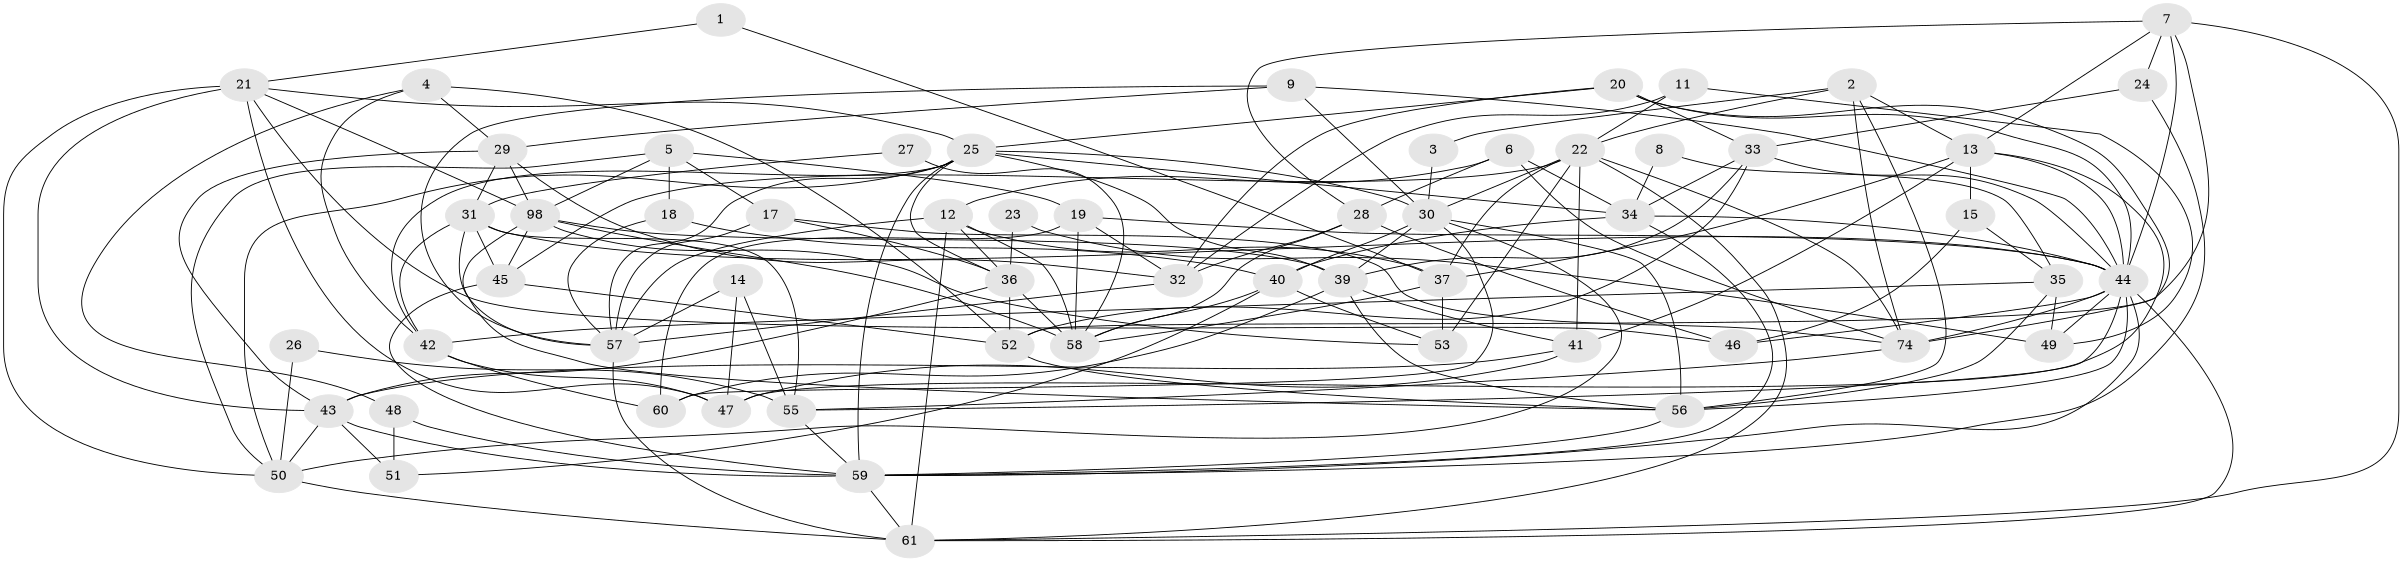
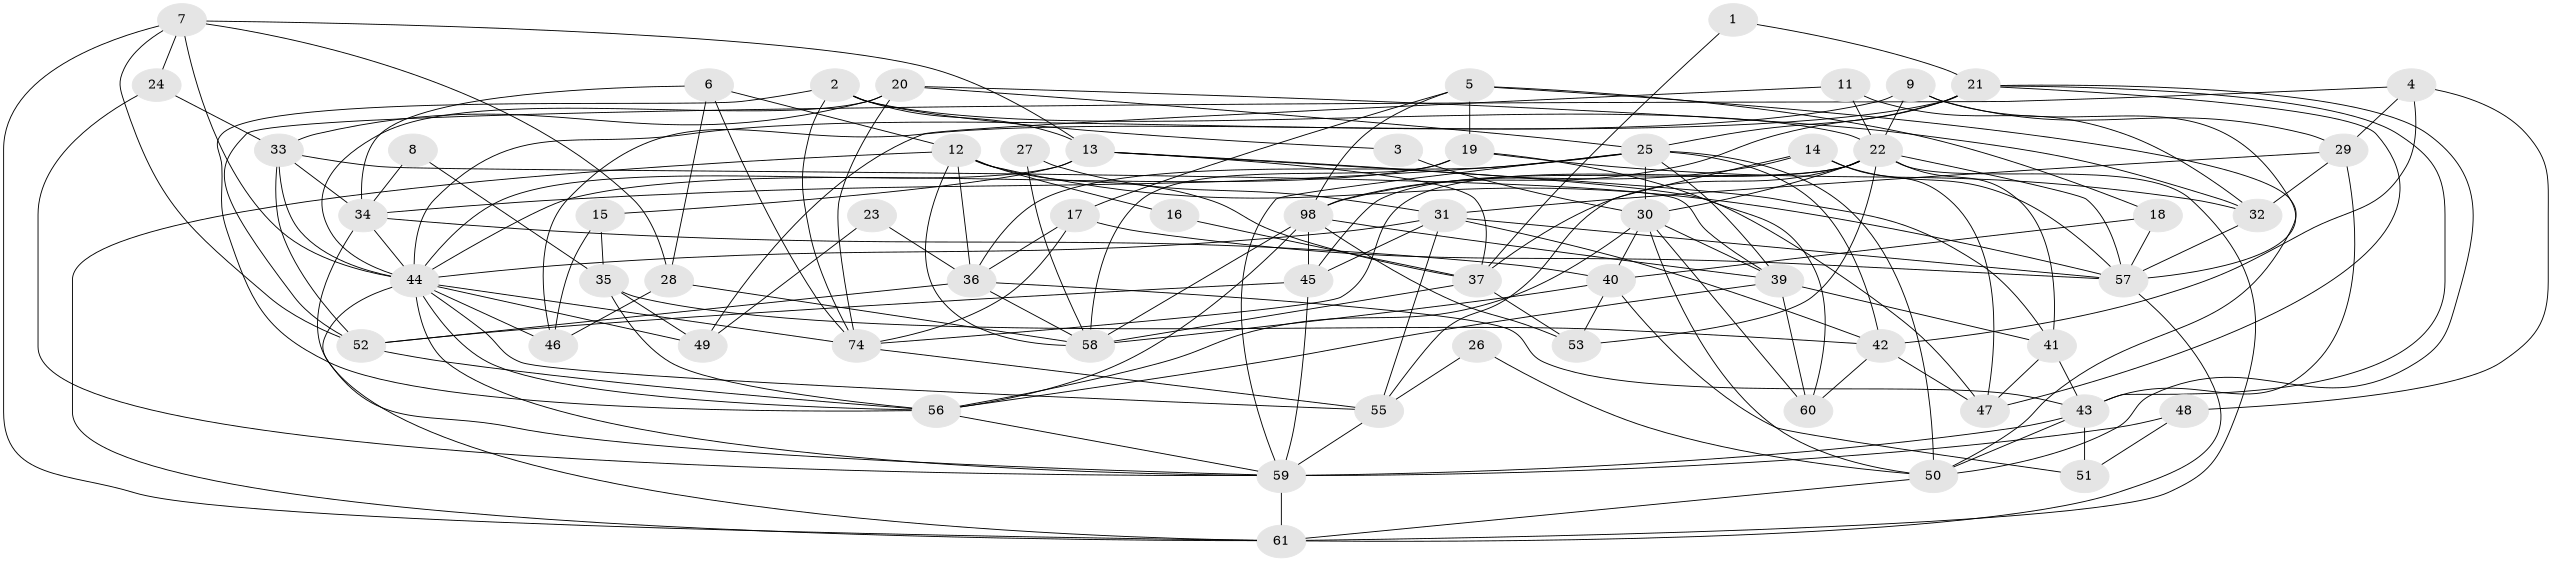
(1357, 148) -> (1891, 125)
(519, 184) -> (1559, 178)
(754, 193) -> (2057, 190)
none -> (1175, 216)
(1270, 248) -> none
